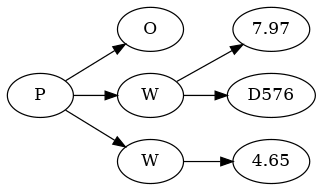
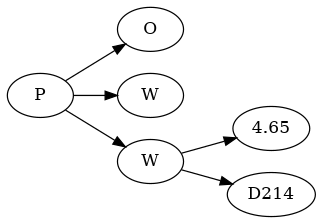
(271, 29) -> none
(271, 95) -> none
none -> (271, 195)
